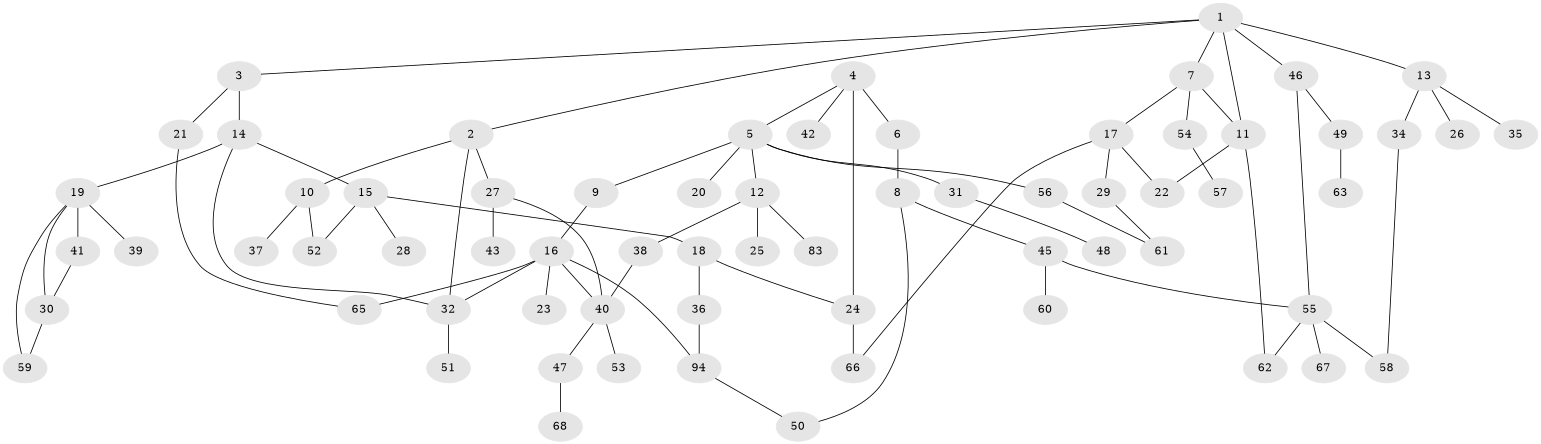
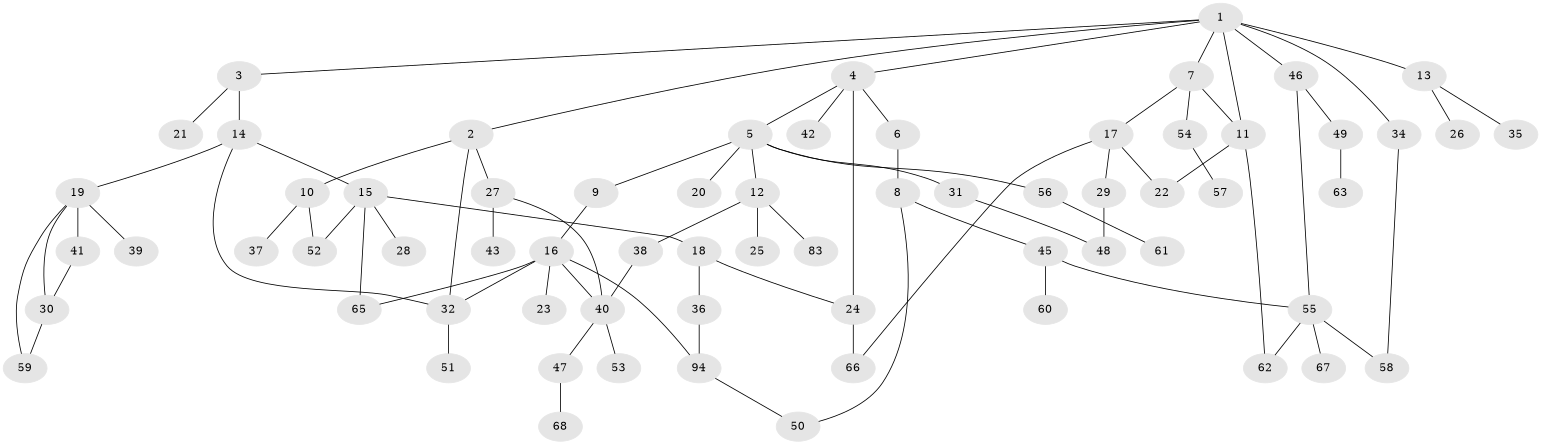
none -> (1037, 47)
(1412, 105) -> (1323, 60)
(1133, 222) -> (1104, 217)
(209, 273) -> (363, 251)
